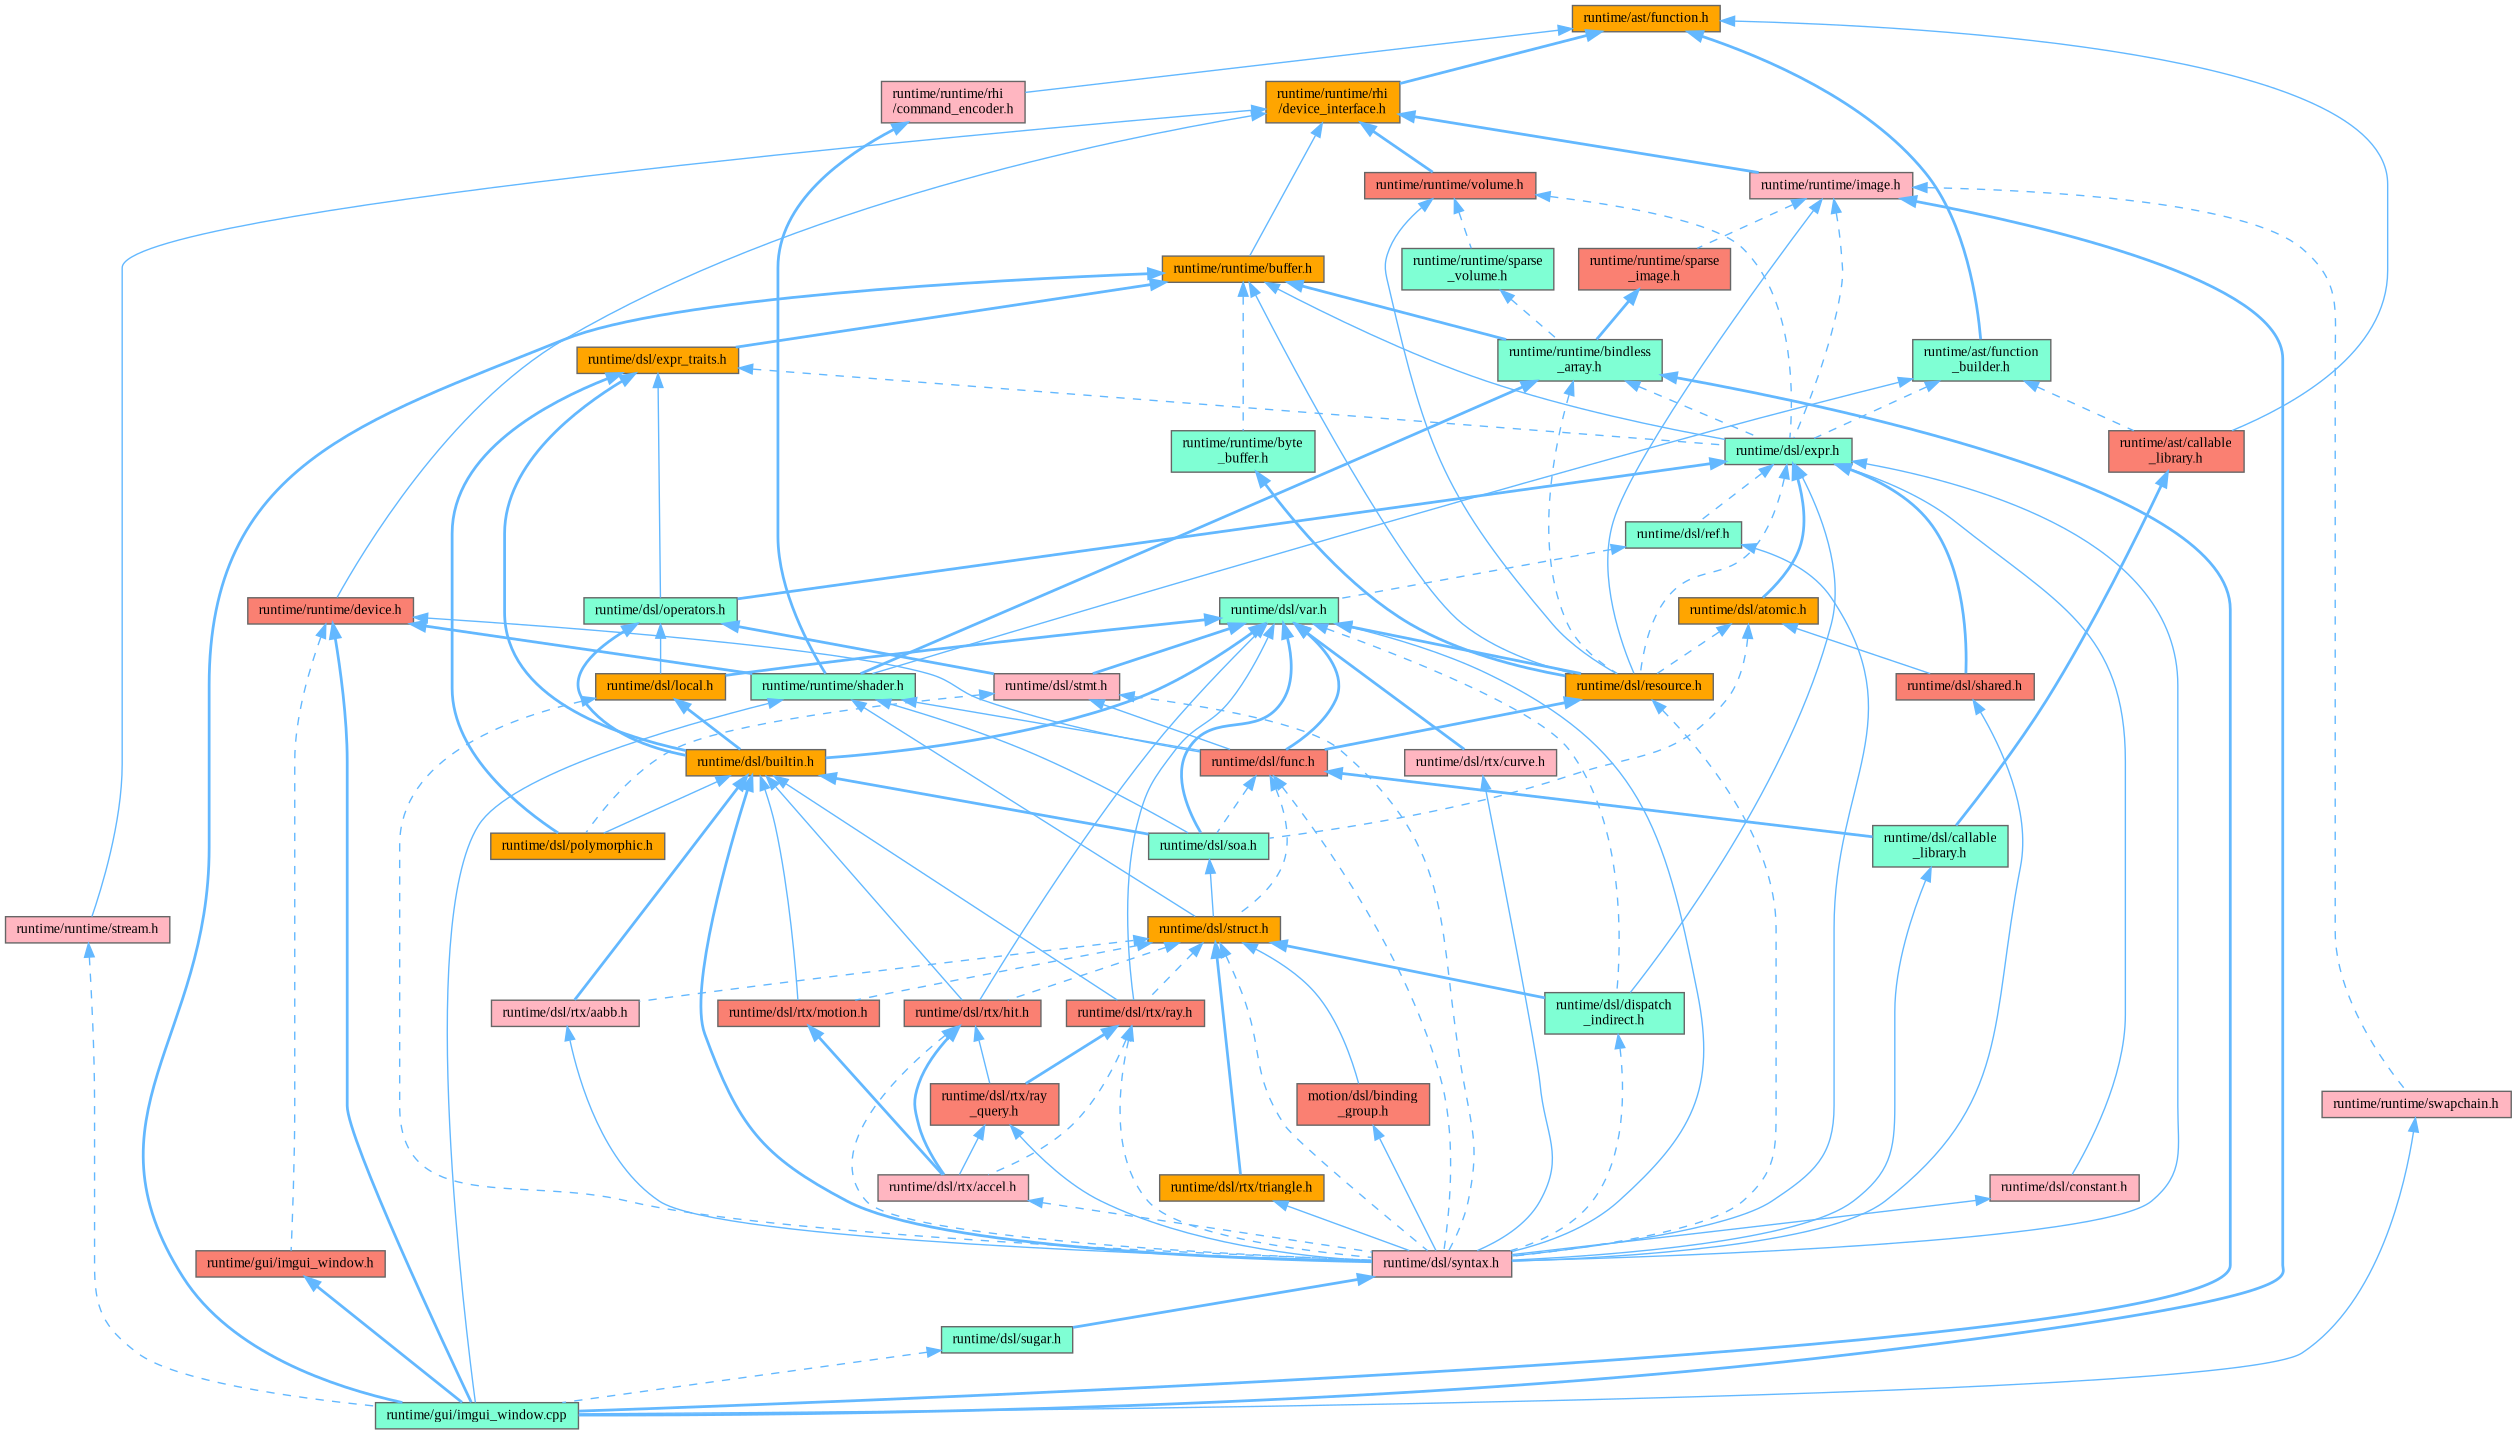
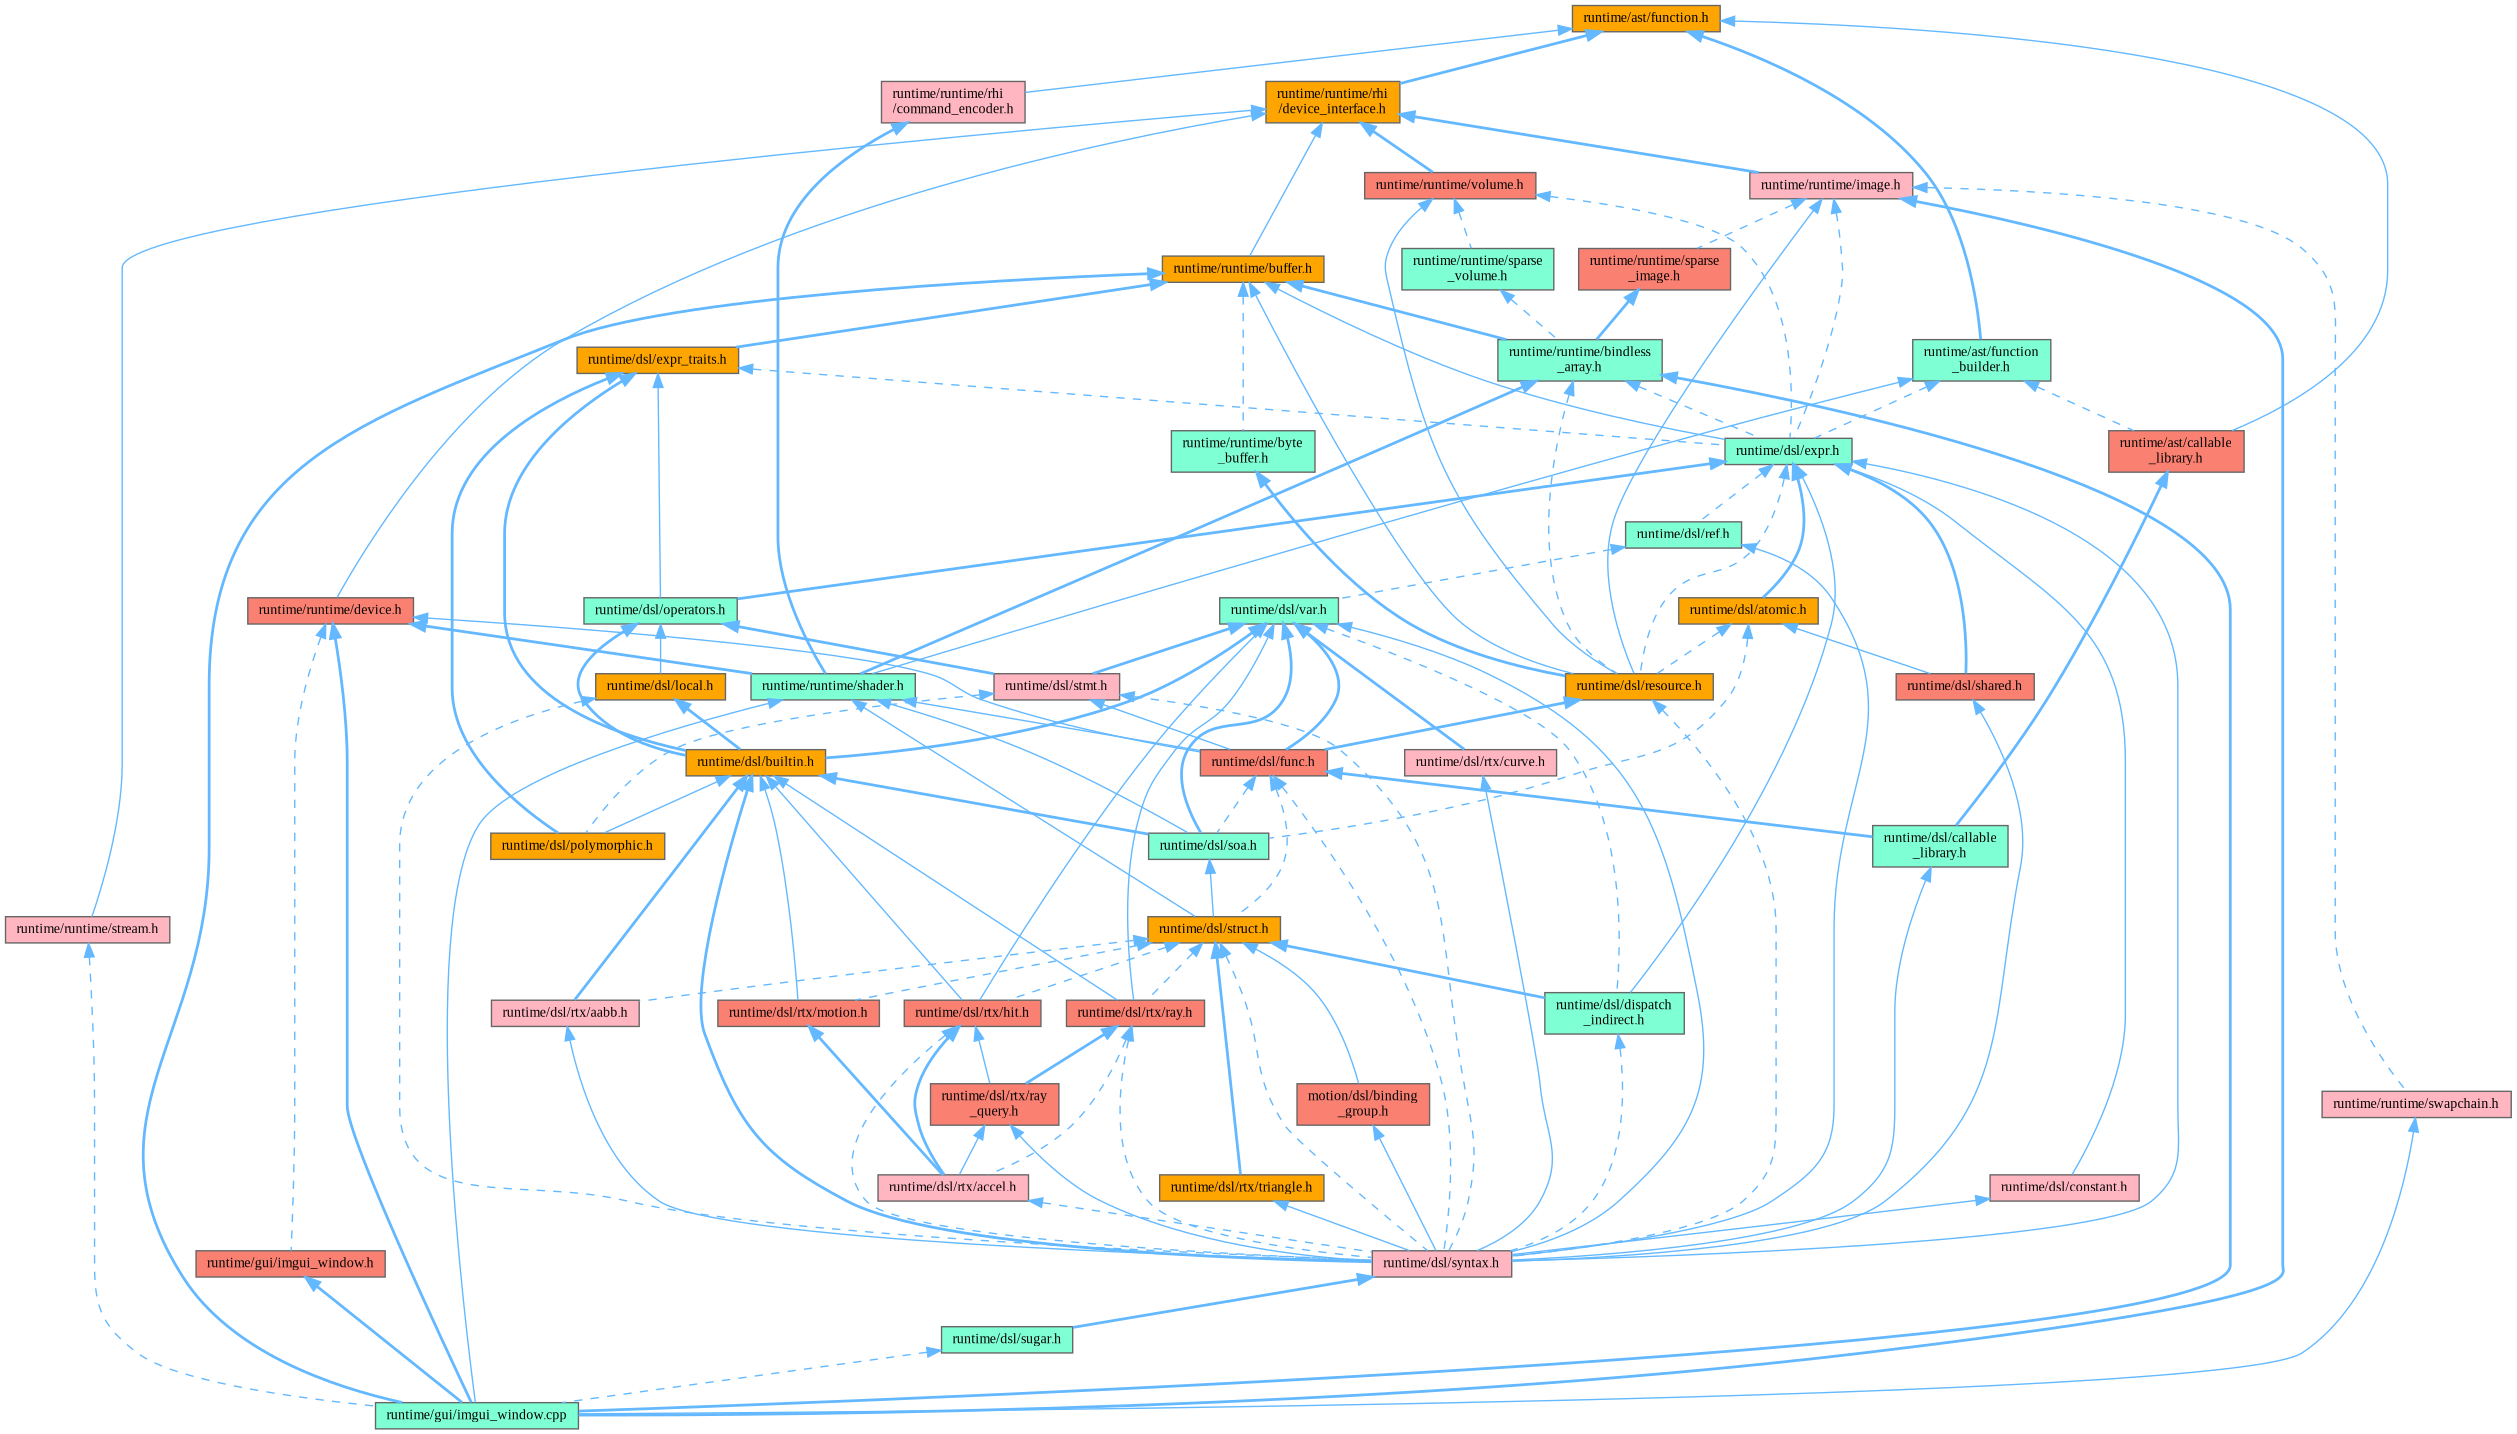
(1013, 640) -> none
(1466, 650) -> none
